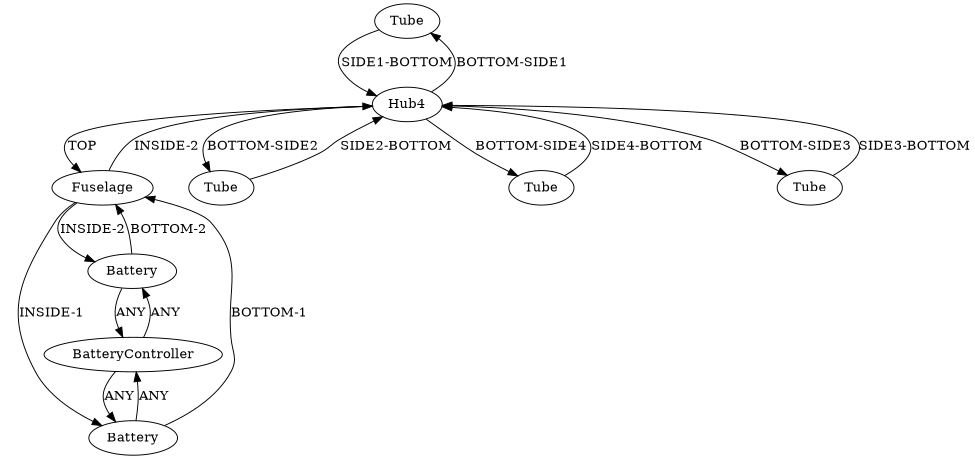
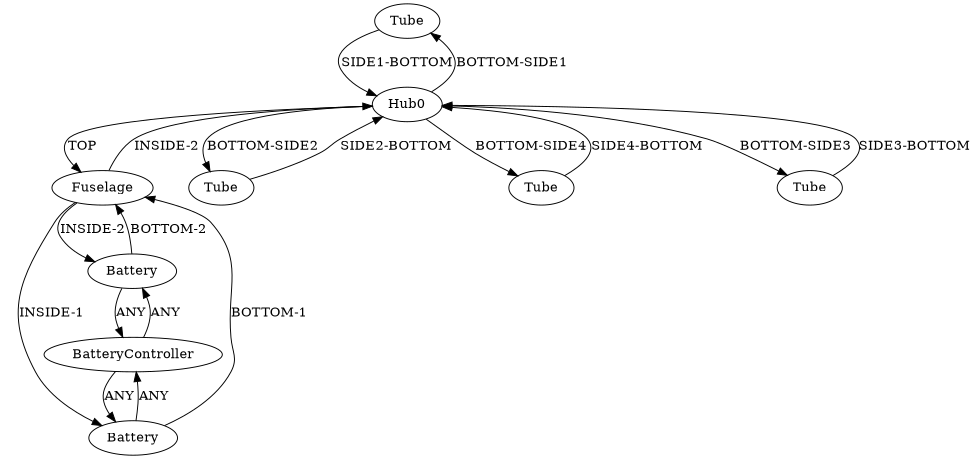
(407, 104) -> (407, 104)
